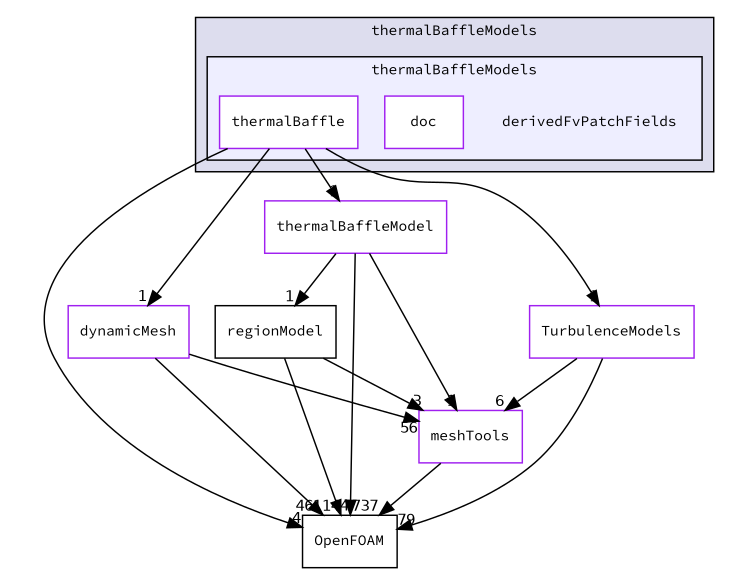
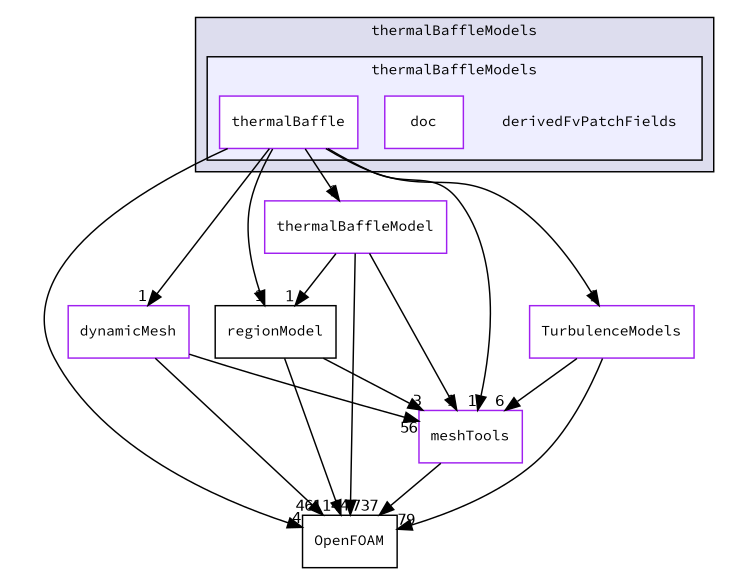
none -> (248, 218)
none -> (474, 226)
